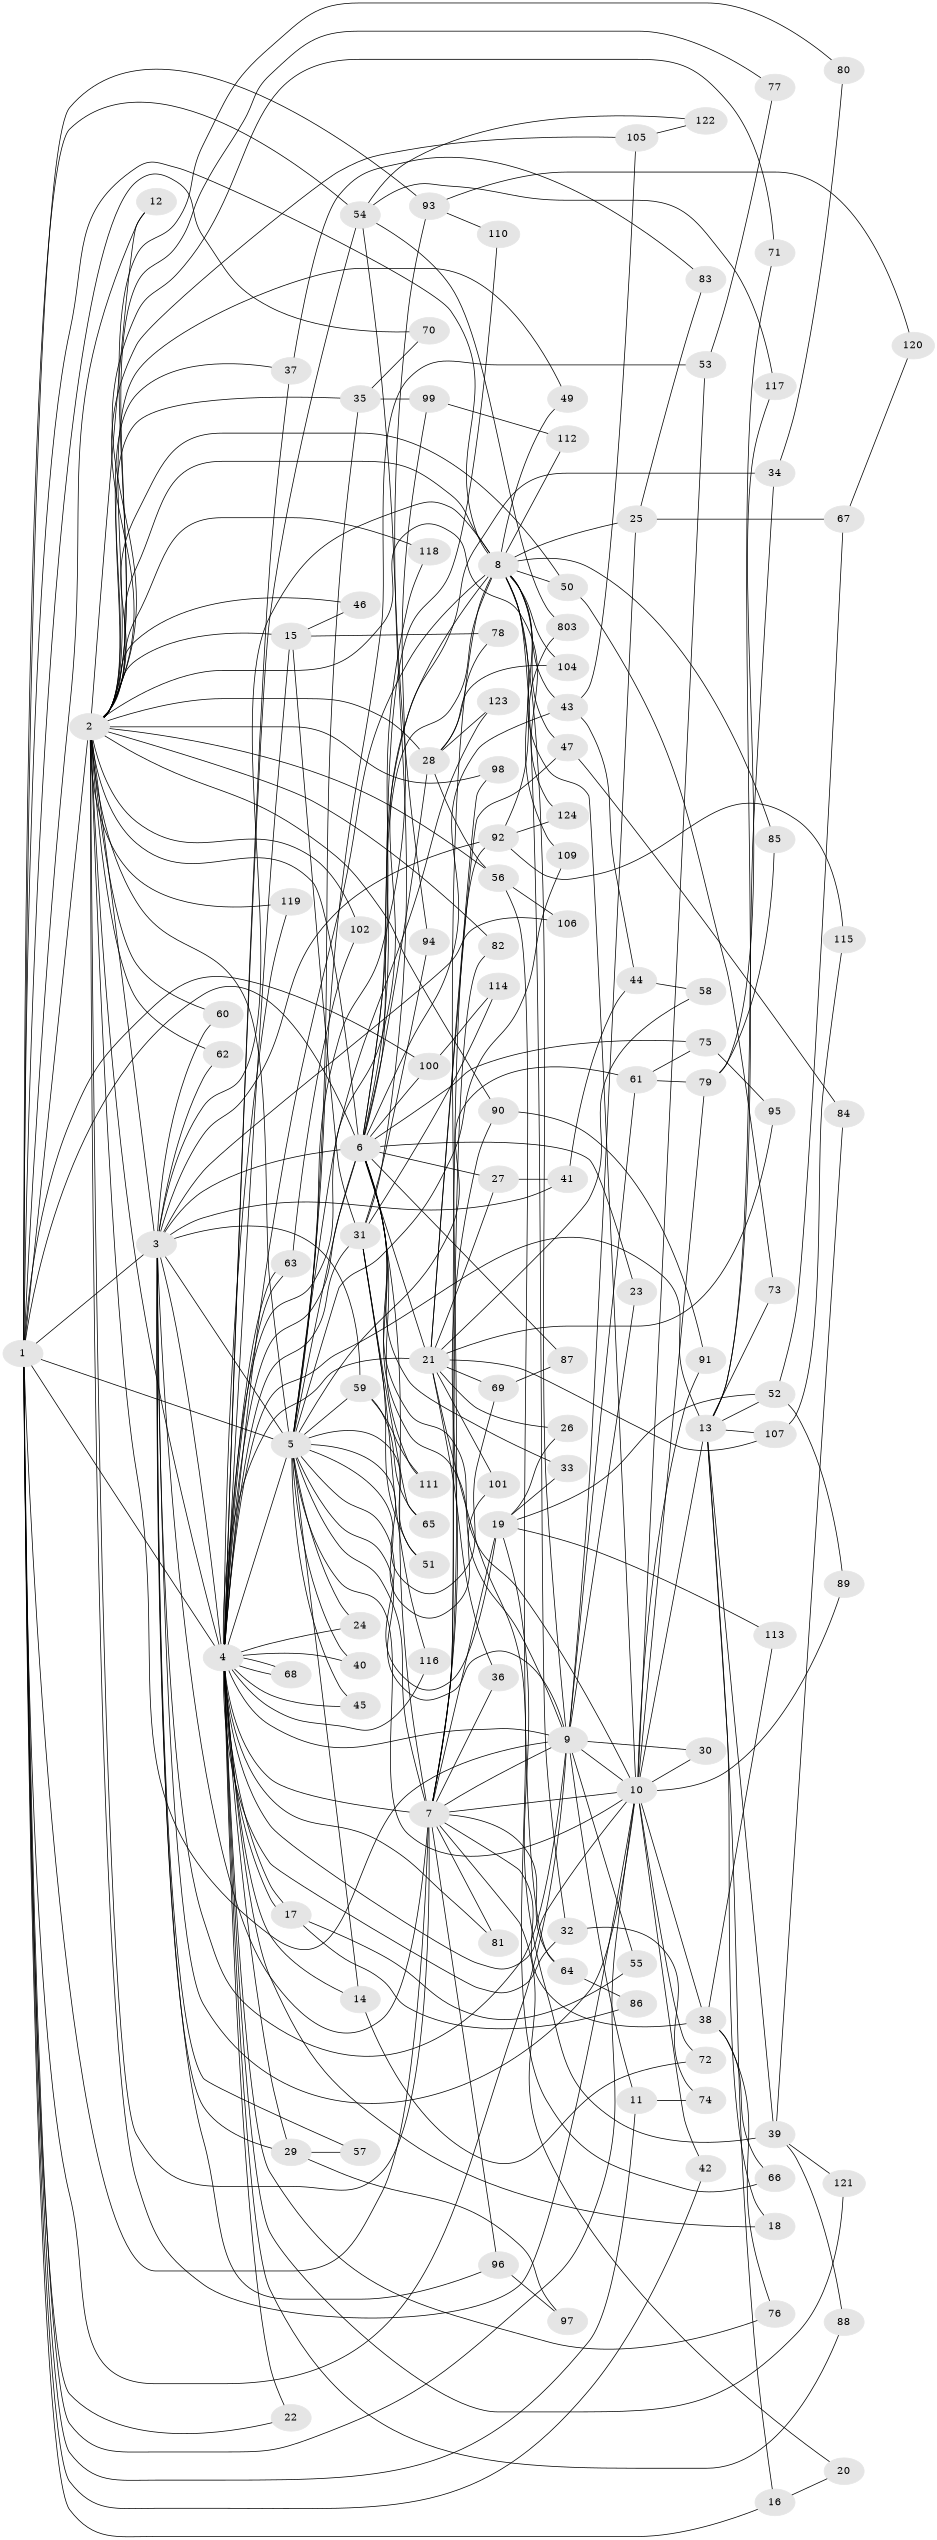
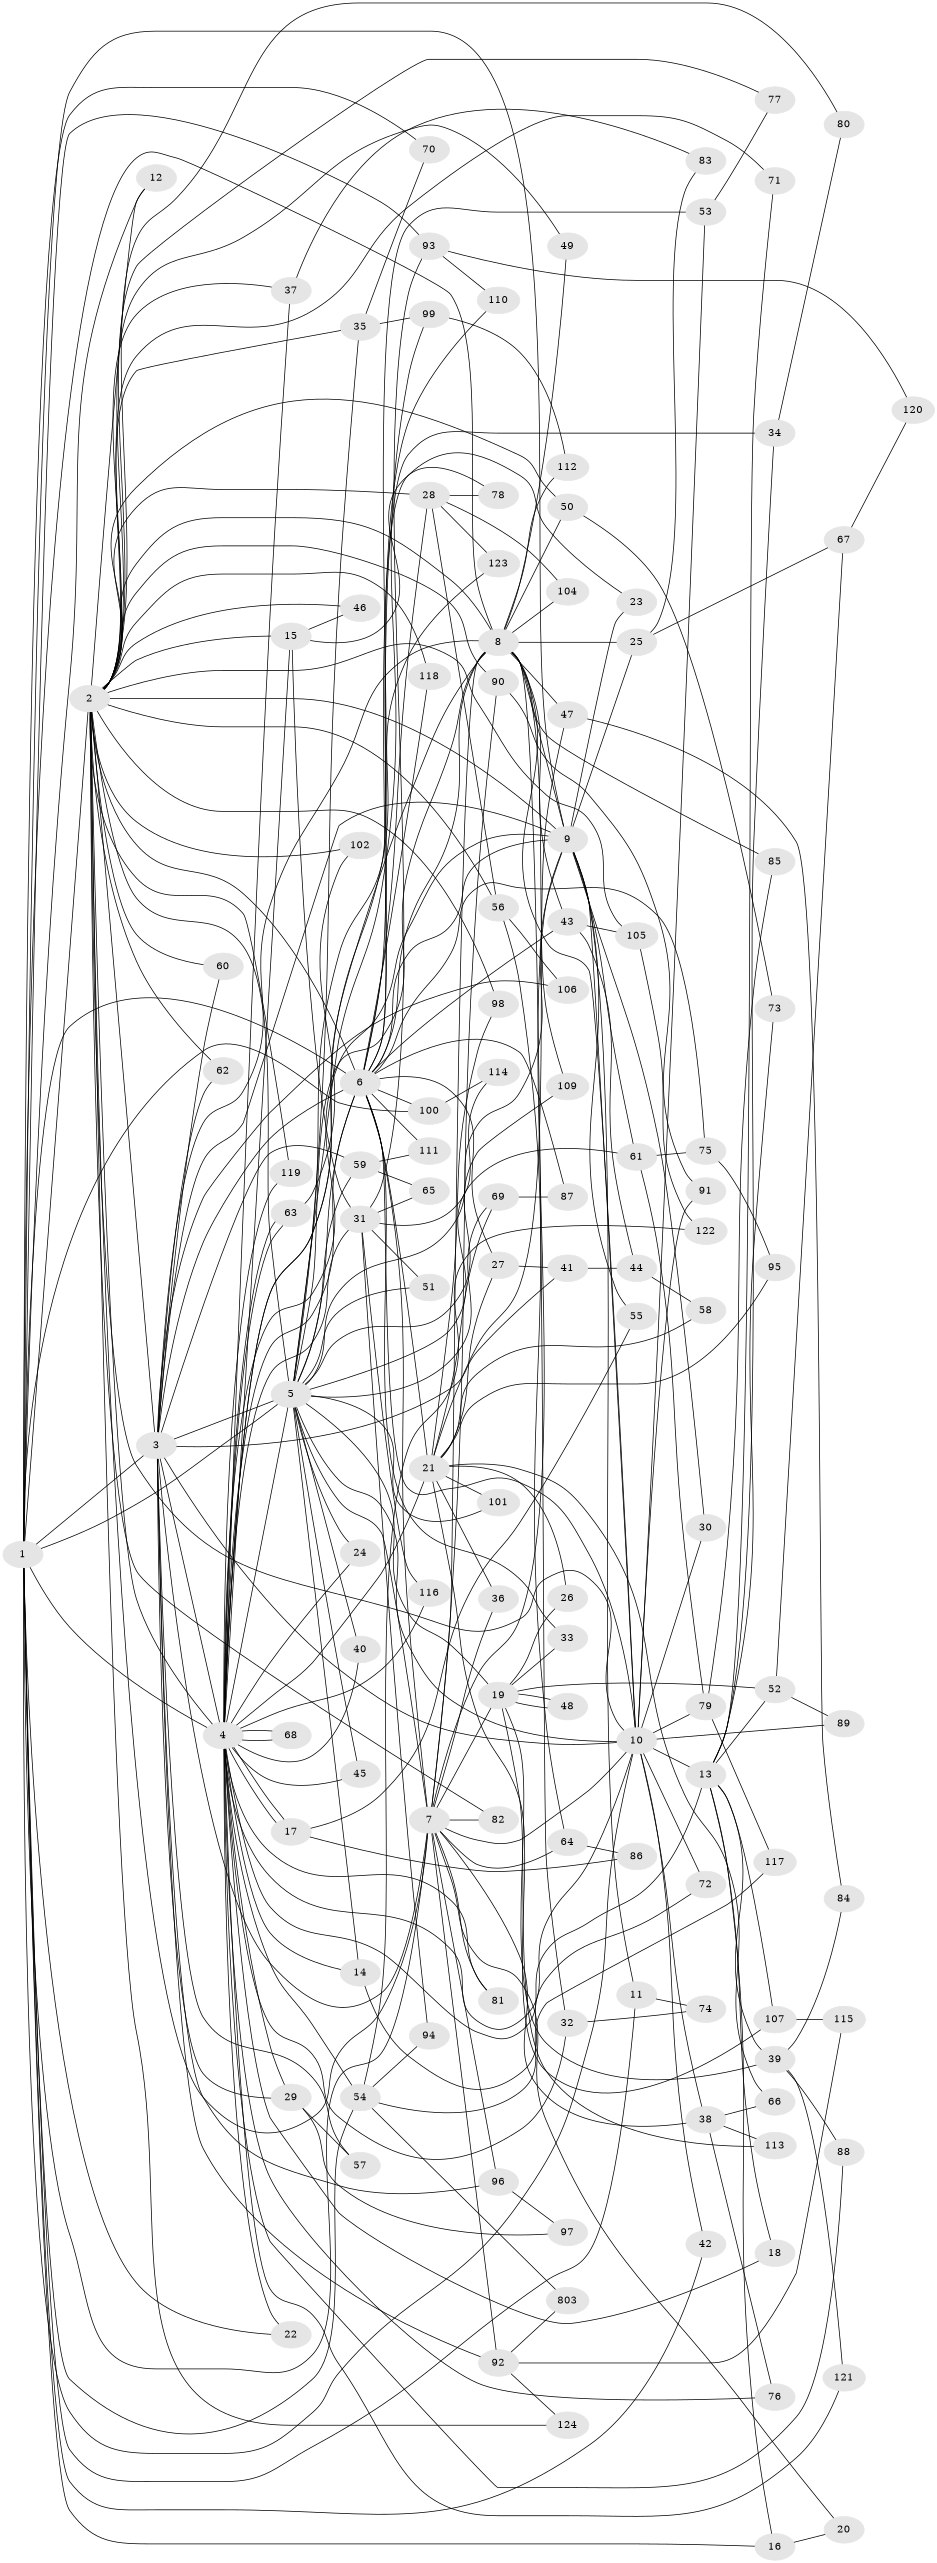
none -> (568, 1707)
(281, 1785) -> none
